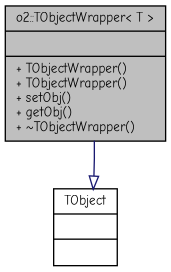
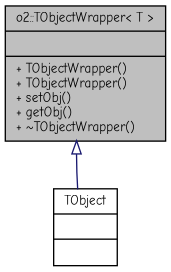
(94, 158) -> (77, 172)
